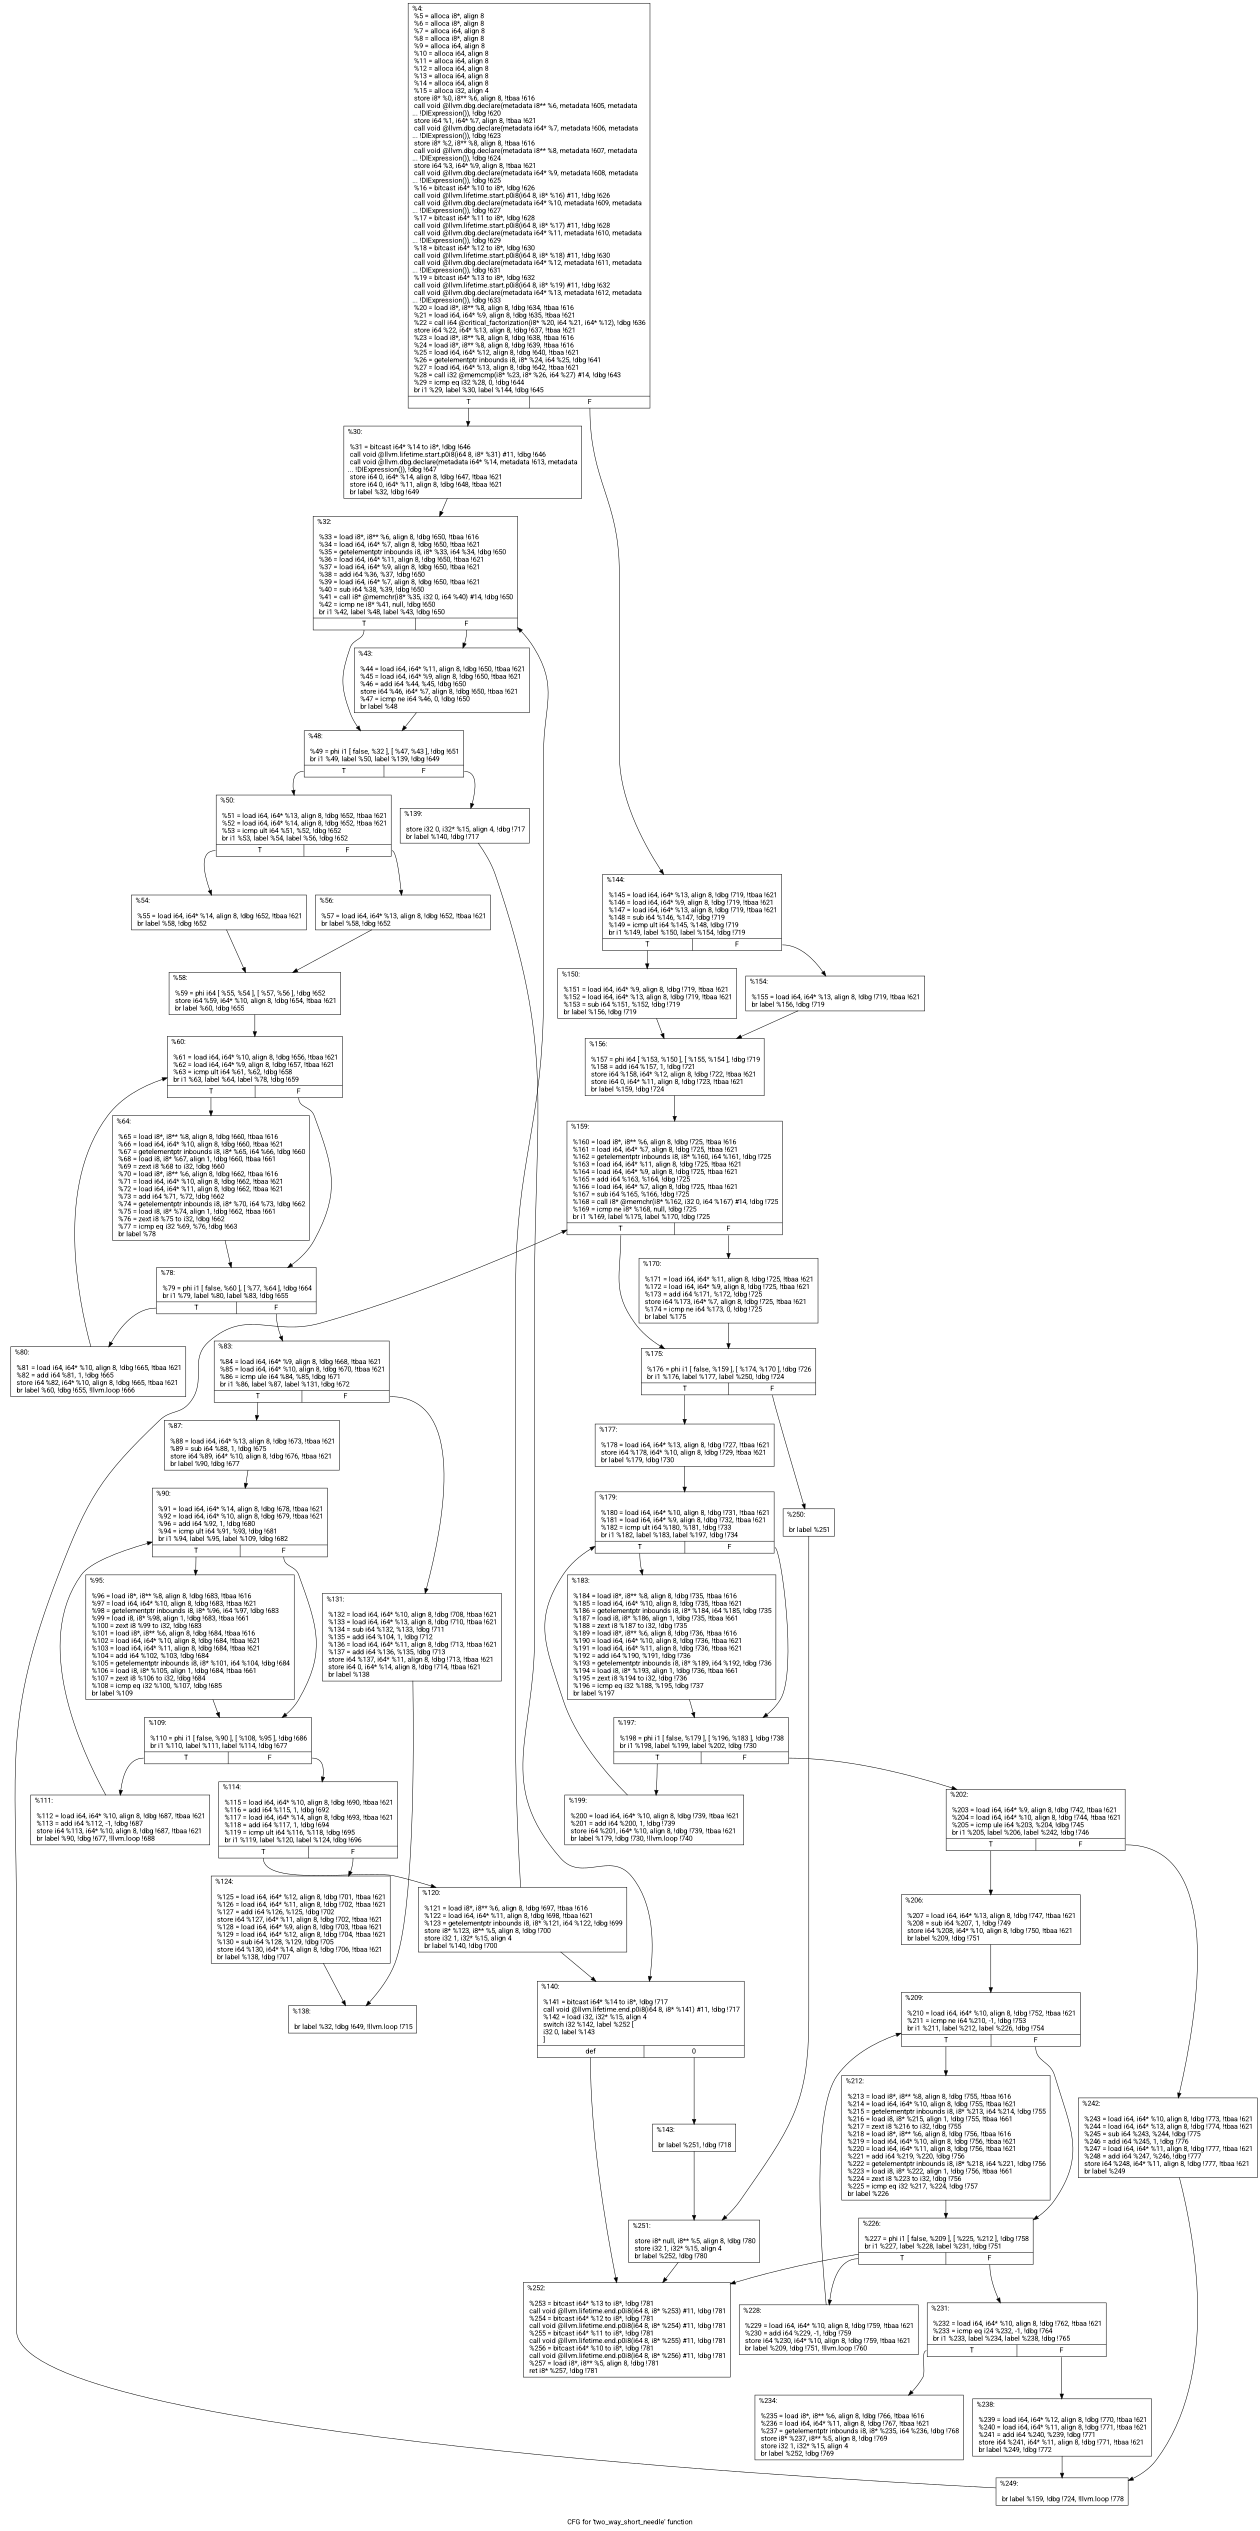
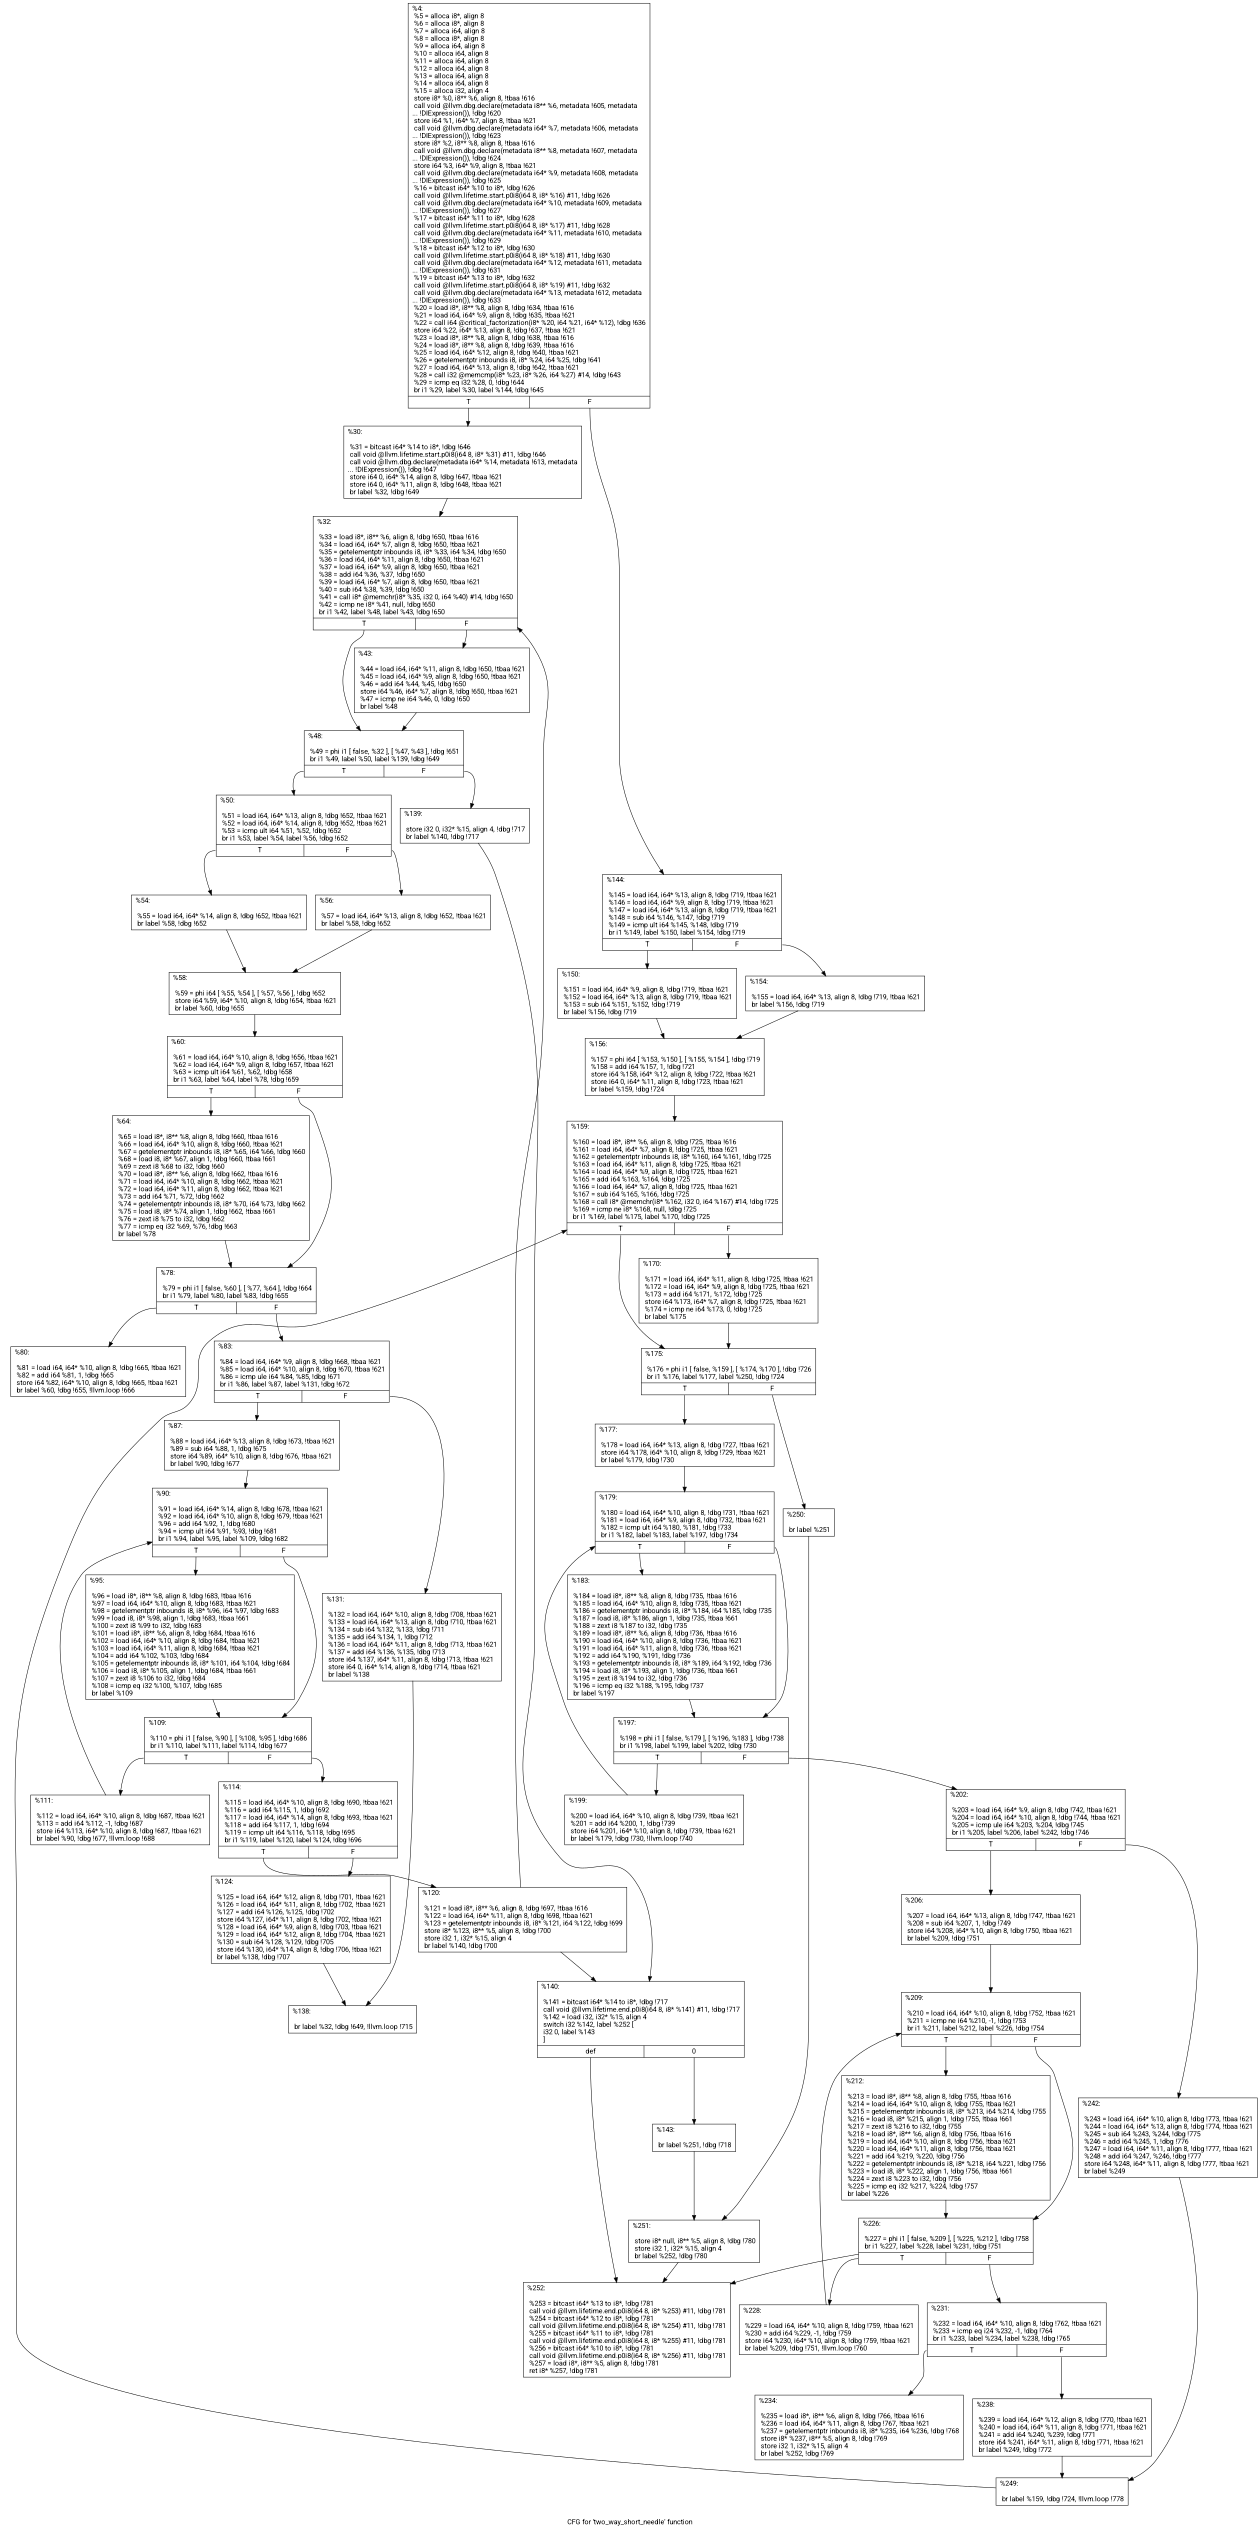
(78, 1196) -> none
(380, 1637) -> (380, 1637)
